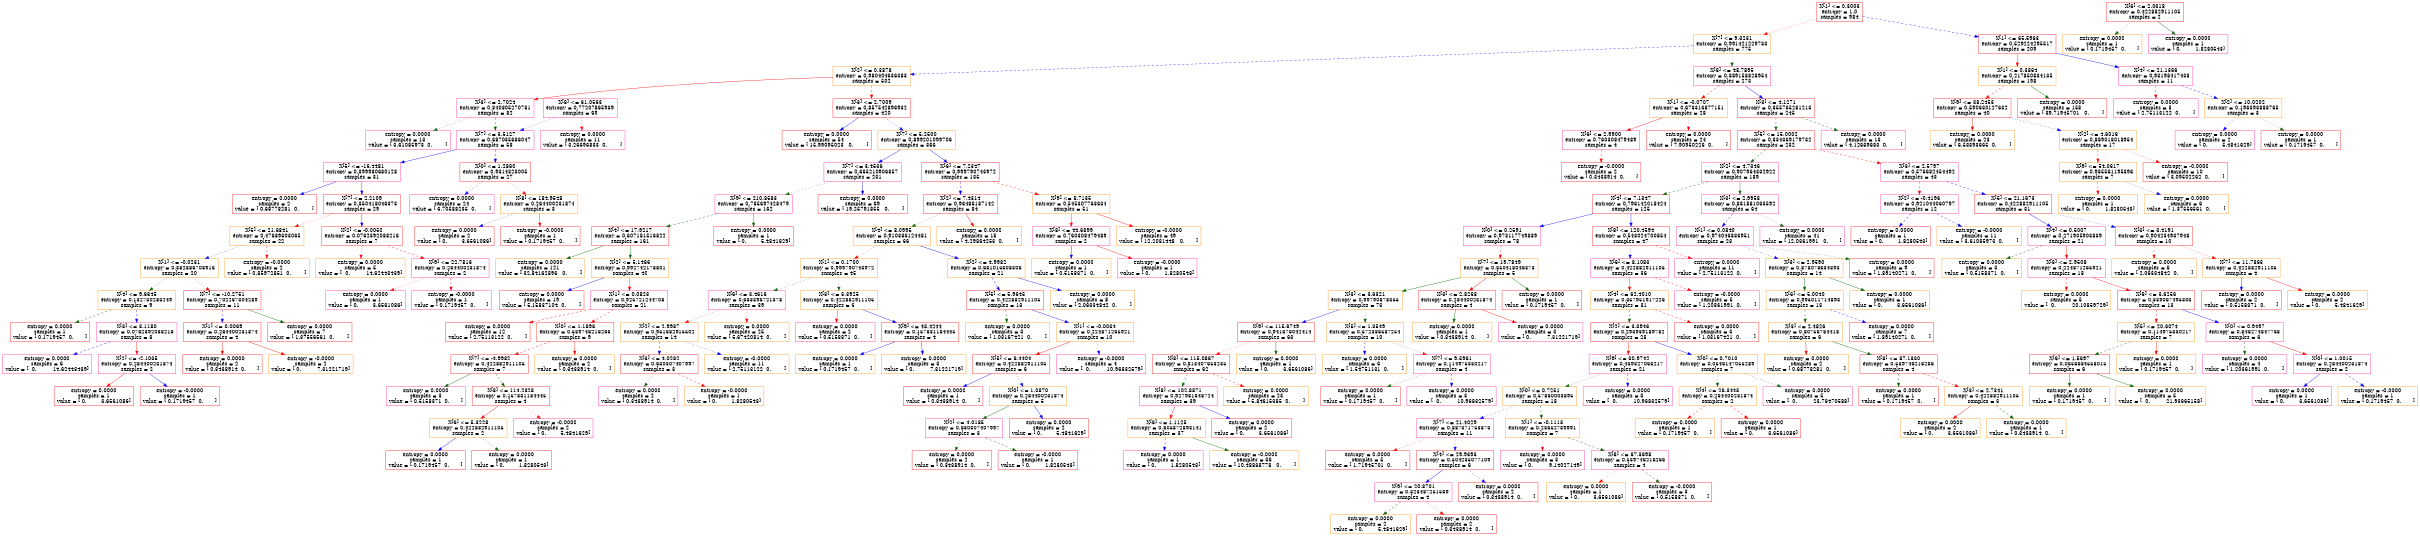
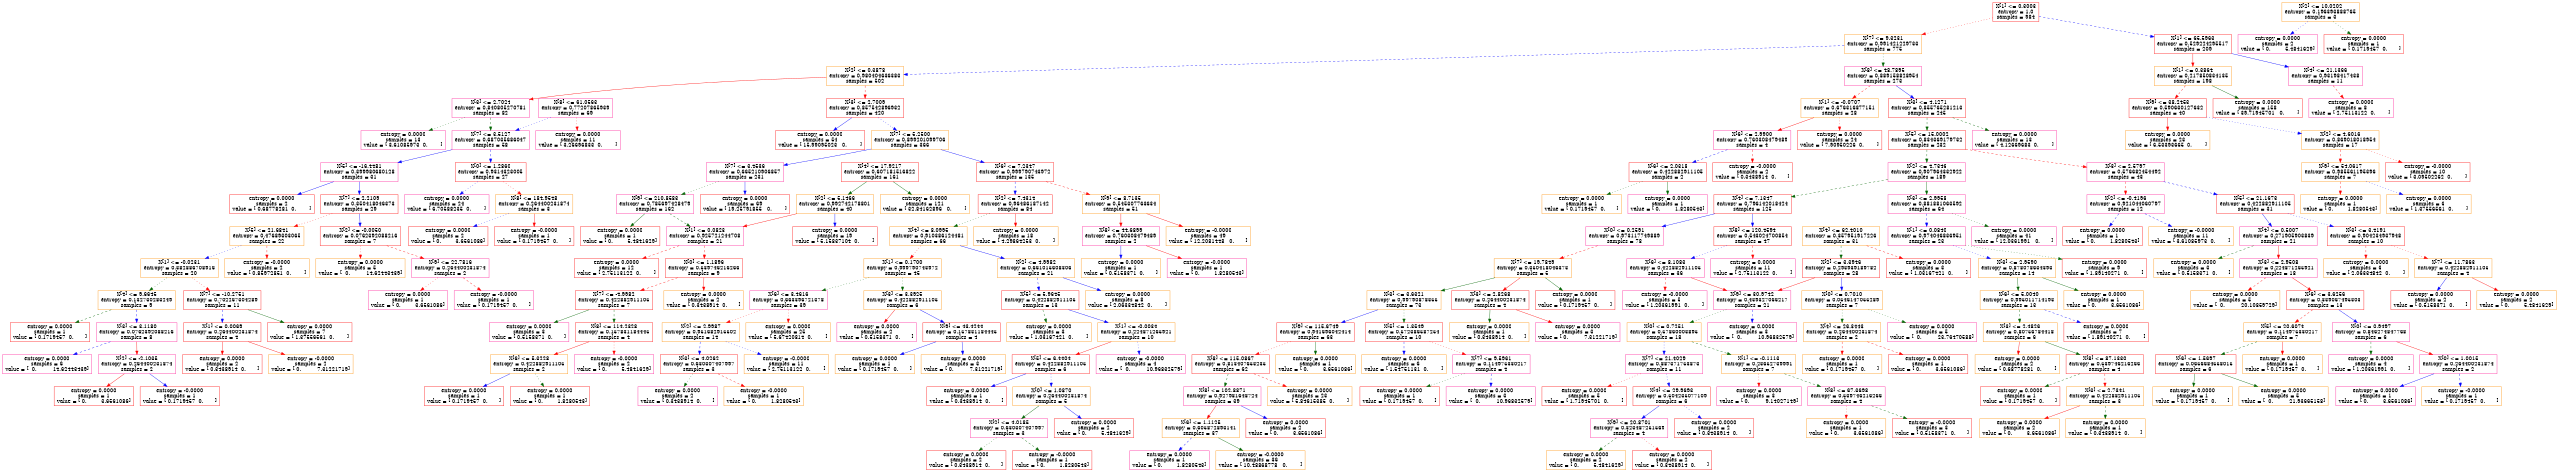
(2198, 91) -> none
none -> (1712, 155)
(694, 220) -> (678, 219)
(1630, 282) -> (1707, 284)
(1805, 300) -> (2019, 300)
(1276, 332) -> (1316, 332)
(1365, 332) -> (1404, 332)
